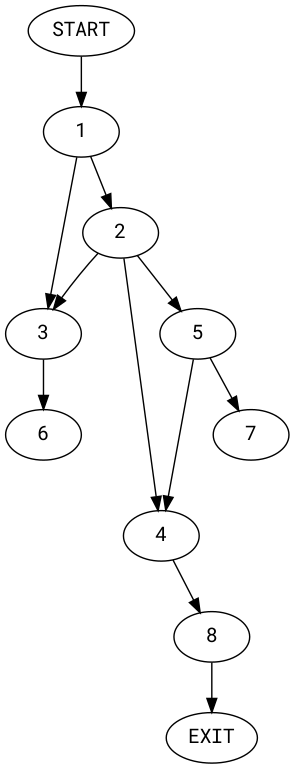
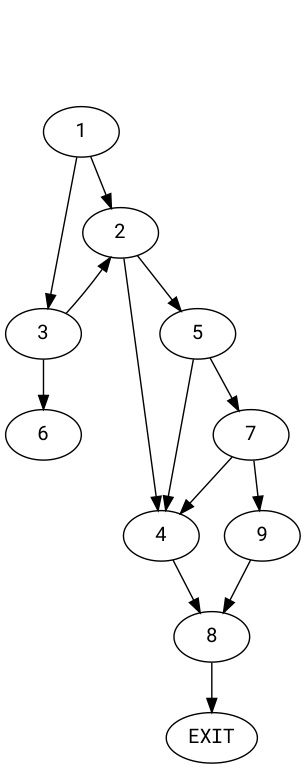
(81, 31) -> none
(79, 275) -> (85, 292)
none -> (211, 480)
none -> (262, 536)
